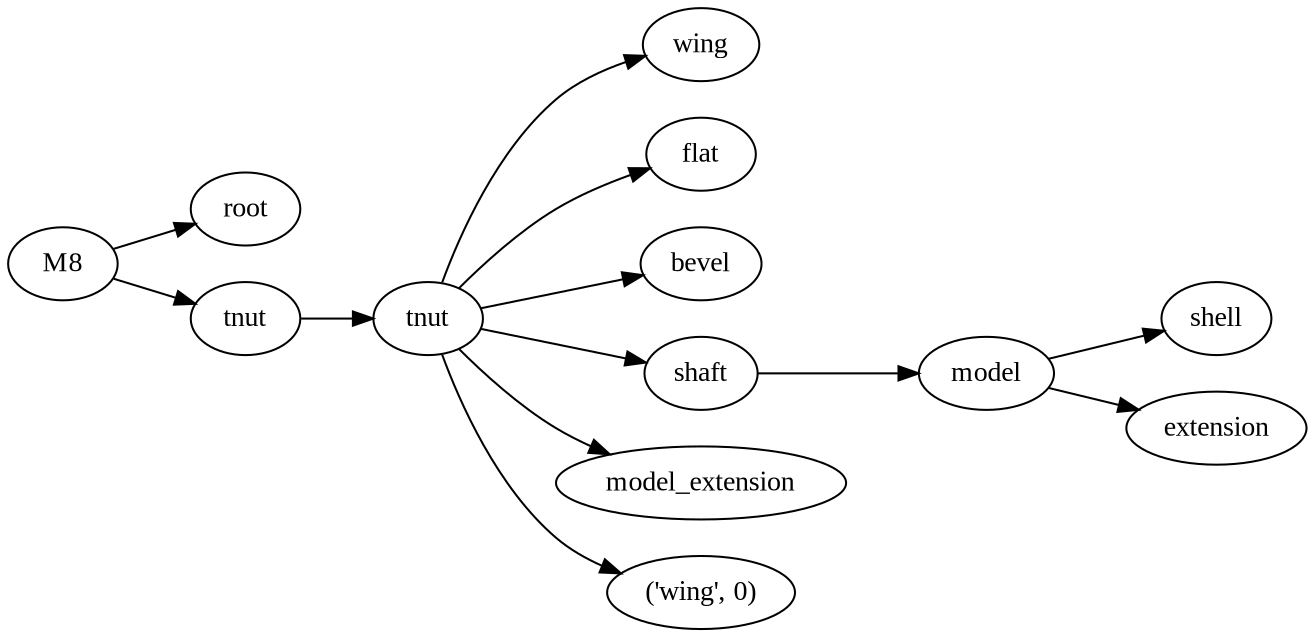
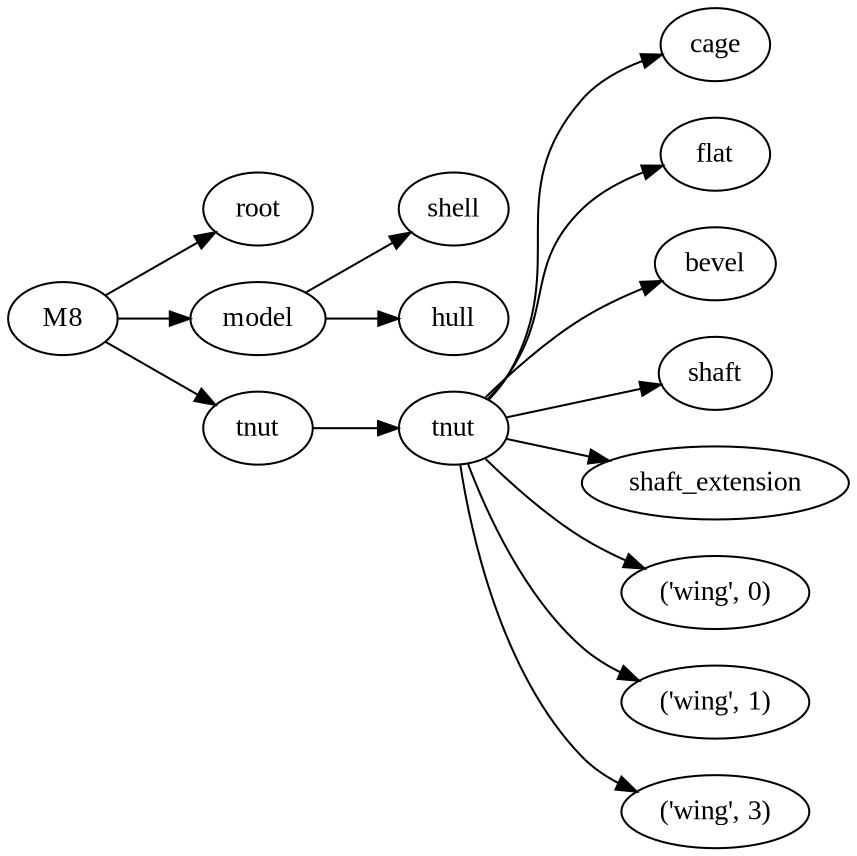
(701, 45) -> (715, 45)
(828, 373) -> (144, 319)
(1216, 428) -> (454, 319)
(701, 483) -> (715, 483)
none -> (715, 702)
none -> (715, 812)
